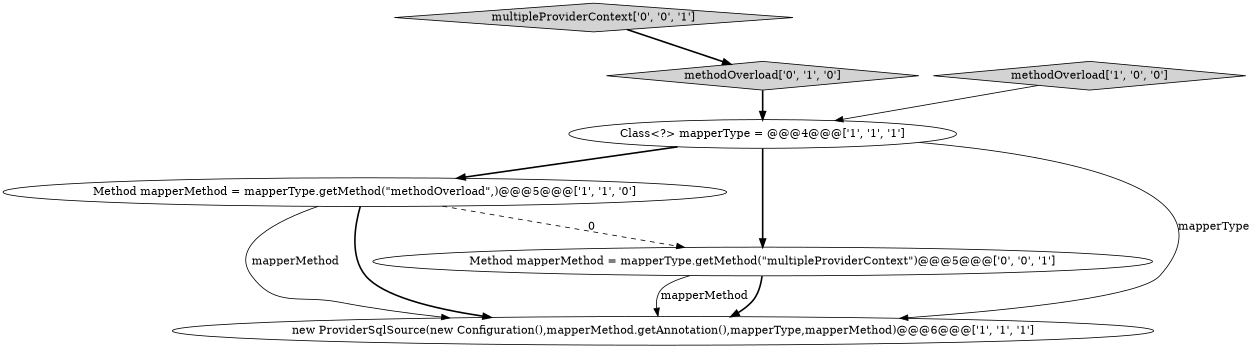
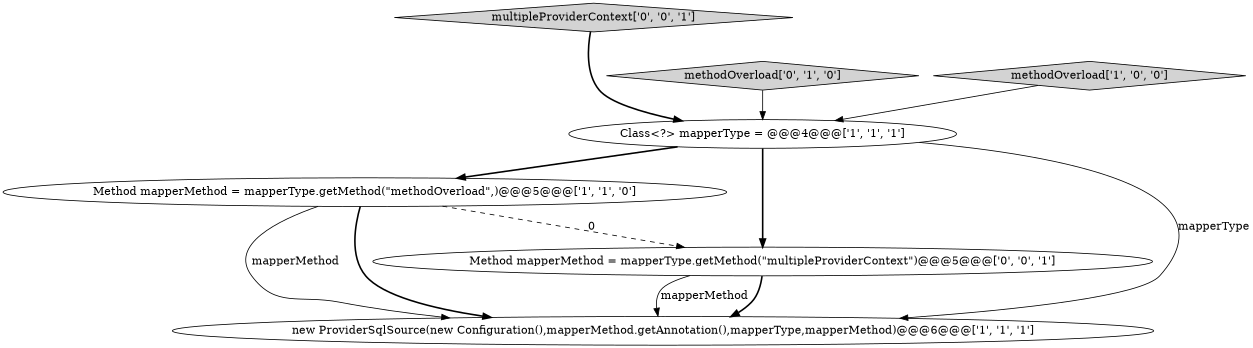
(675, 46) -> (607, 97)
(763, 101) -> (763, 101)
